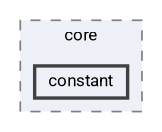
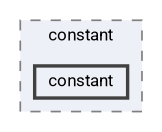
(81, 36) -> (81, 36)
